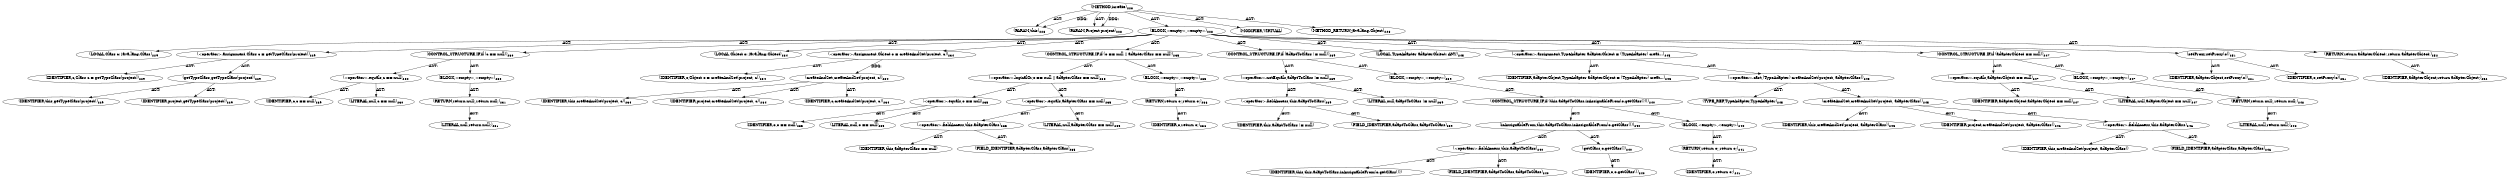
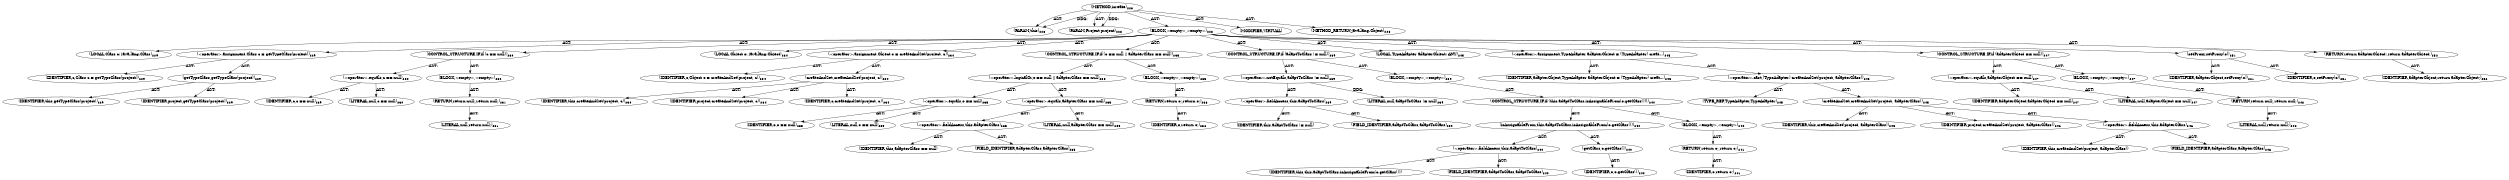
(877, 66) -> (877, 66)
(1359, 90) -> (1359, 90)
